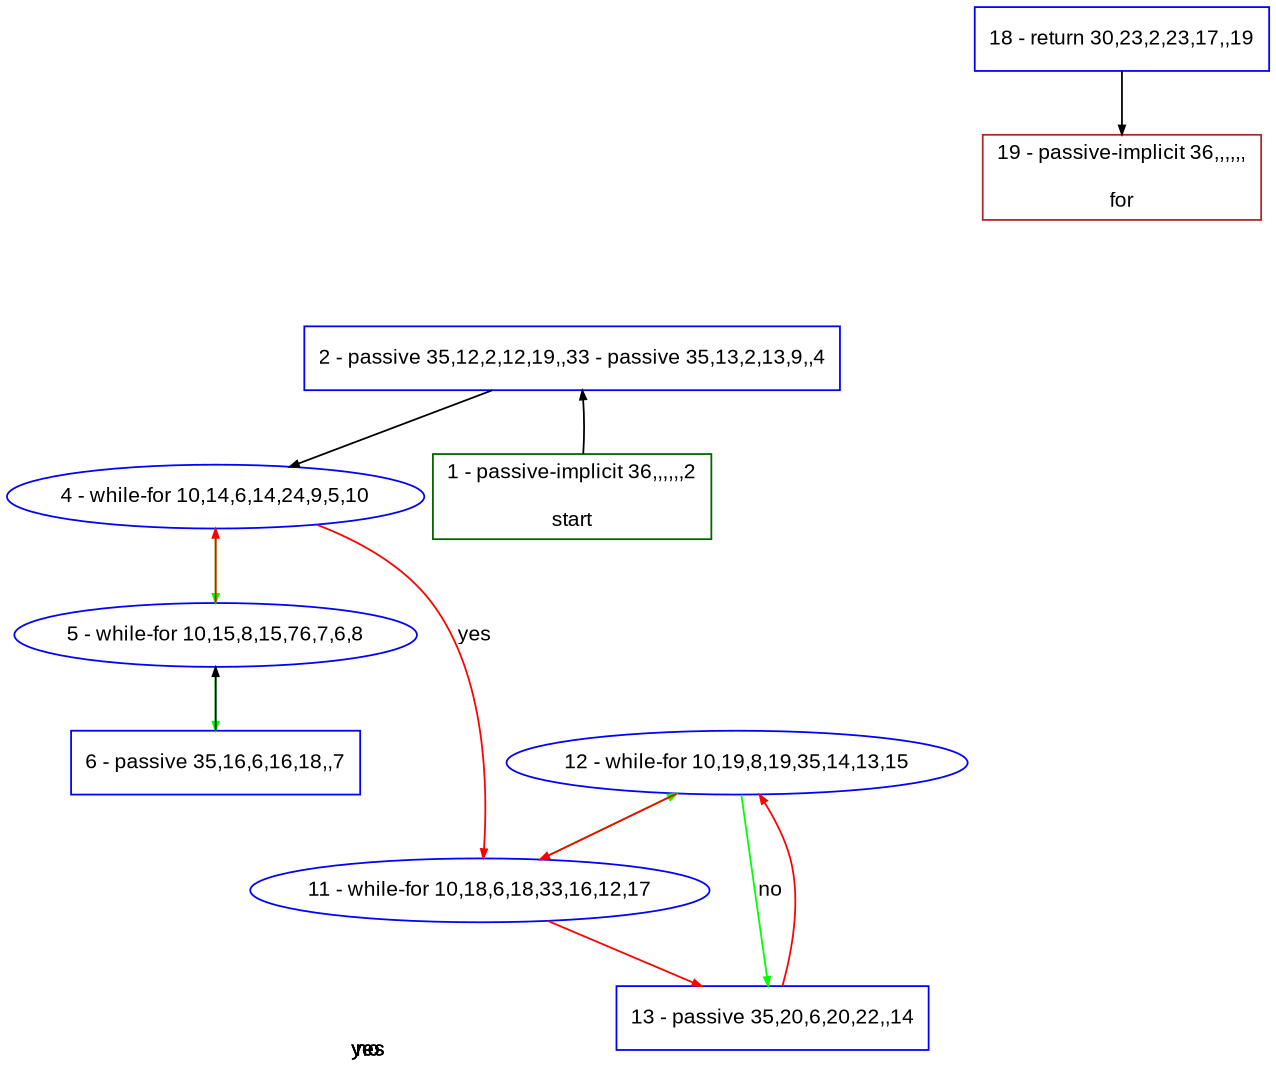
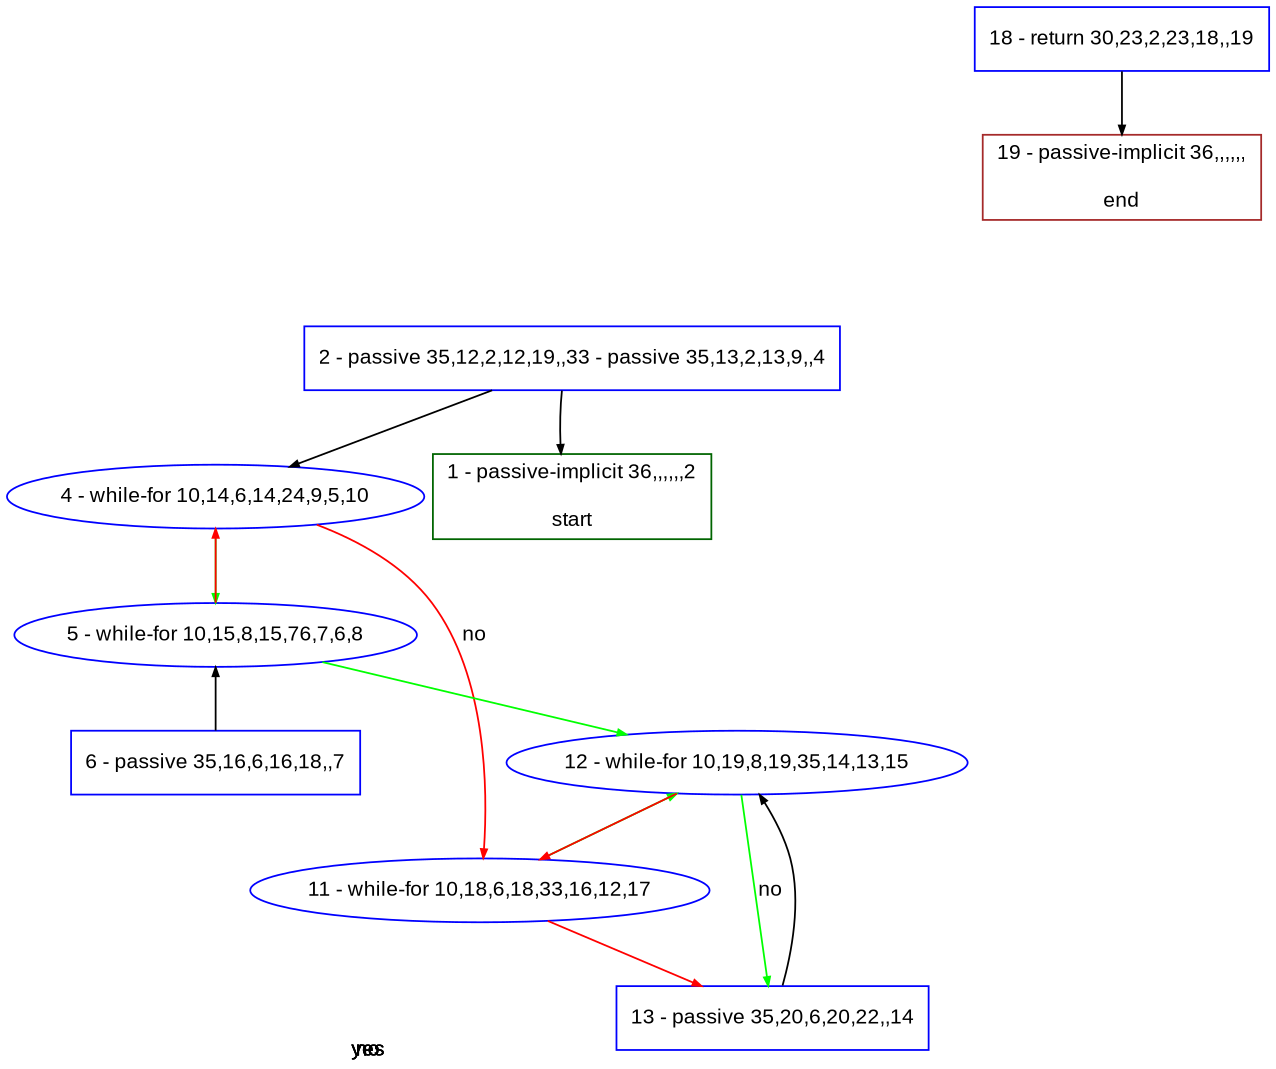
(1122, 39) -> (1122, 39)
(1122, 177) -> (1122, 177)
(584, 427) -> (560, 417)
(475, 635) -> (475, 635)
(216, 695) -> (455, 694)
(795, 892) -> (795, 892)
